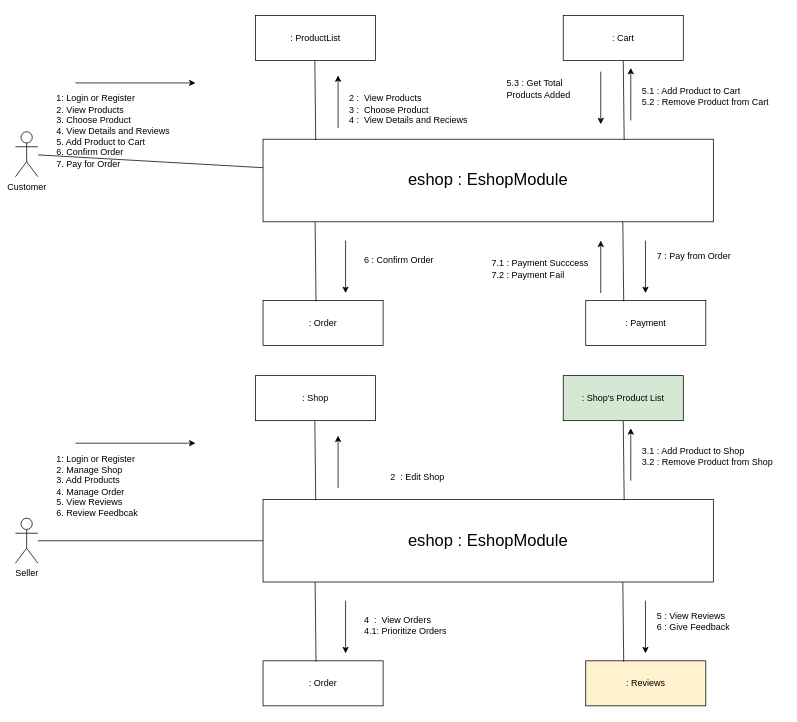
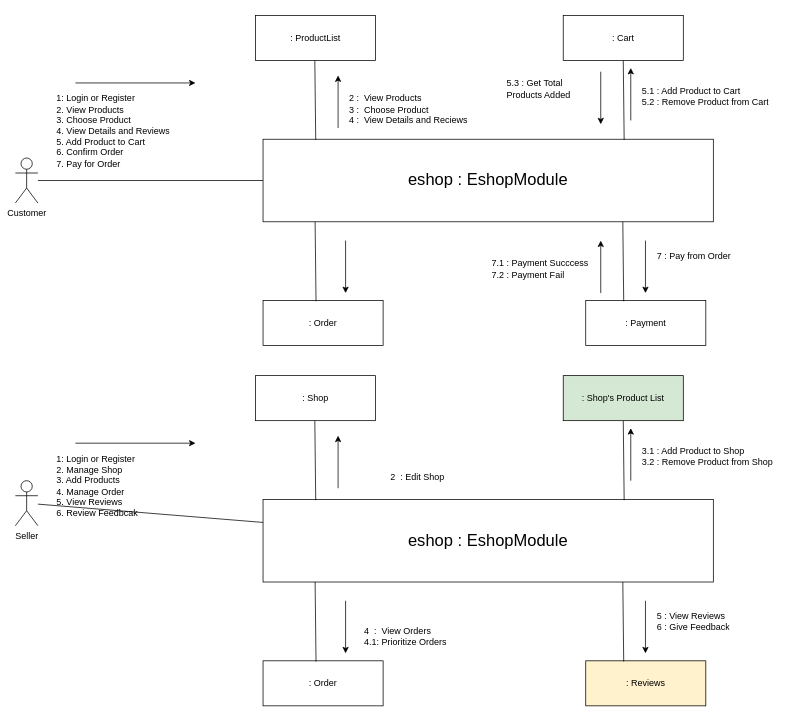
(27, 154) -> (27, 180)
(405, 267) -> none
(27, 540) -> (27, 503)
(405, 627) -> (405, 638)
